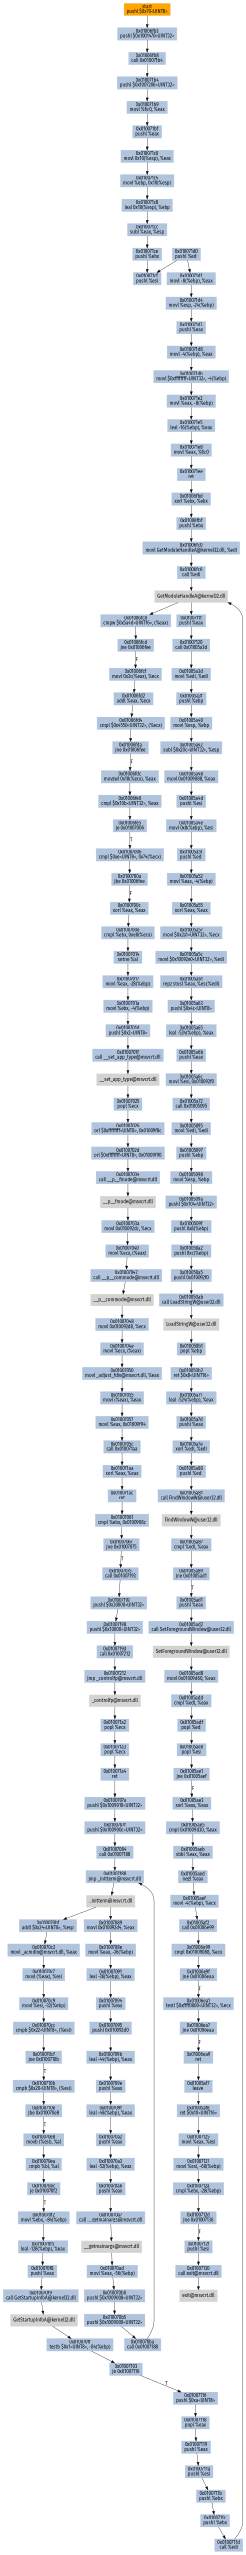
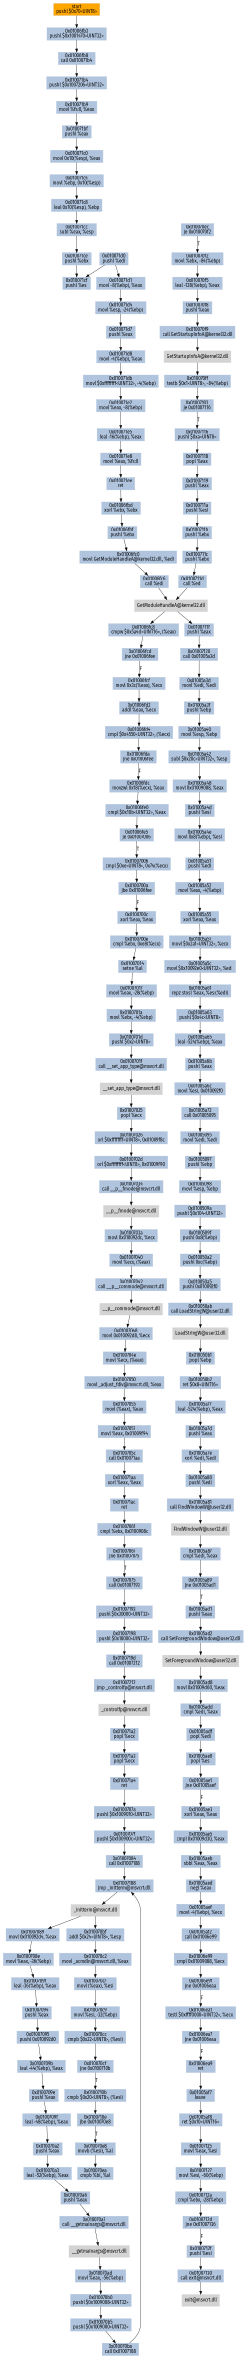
(44, 2175) -> none
